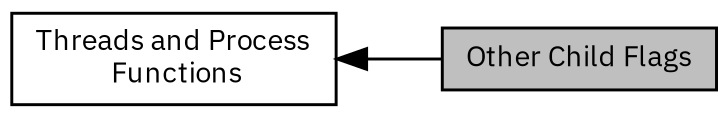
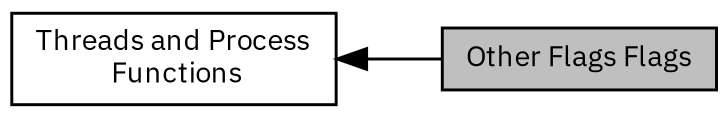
(579, 59) -> (579, 59)
